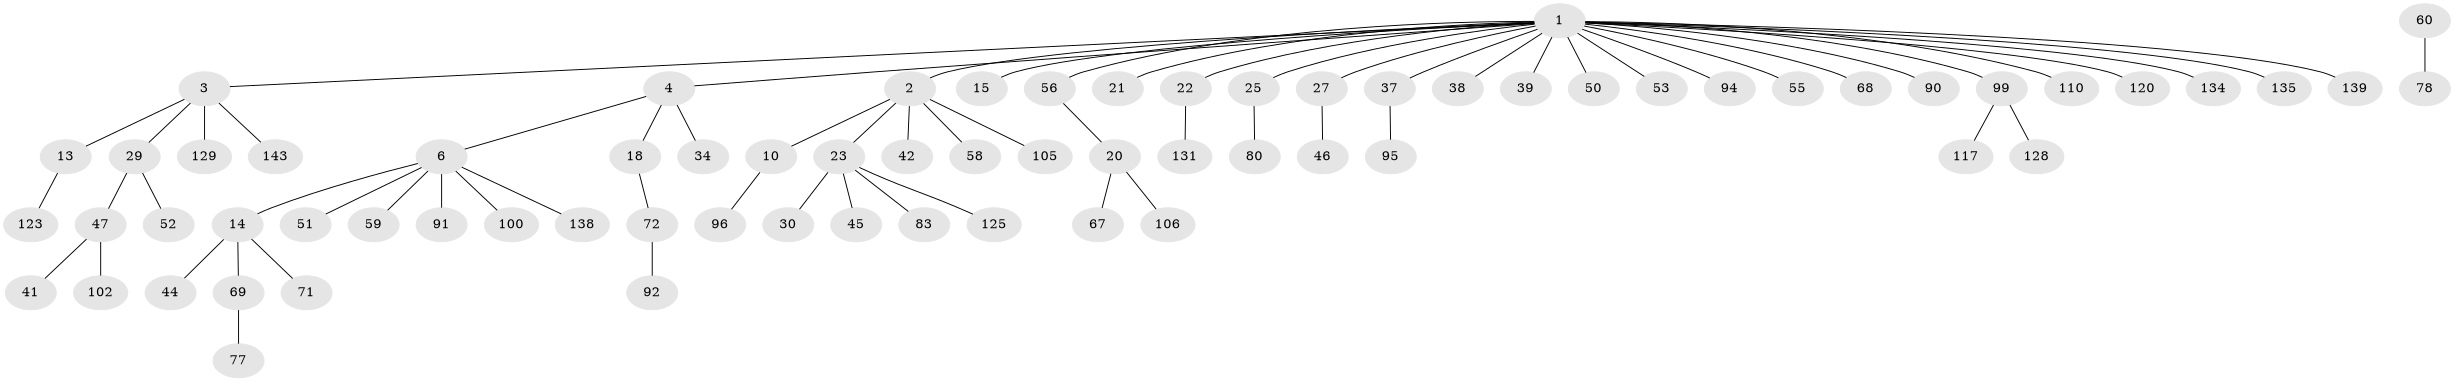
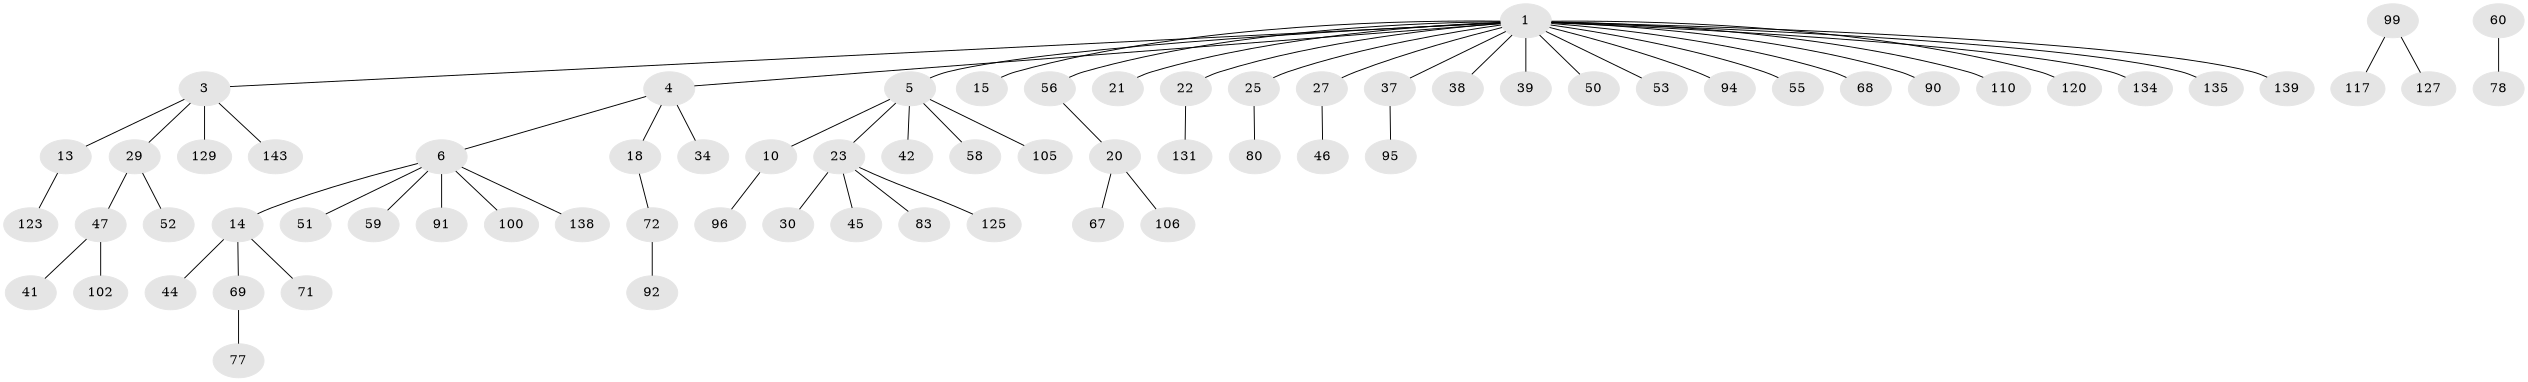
(1846, 45) -> none
(910, 89) -> (910, 89)
(2037, 157) -> (2429, 89)
